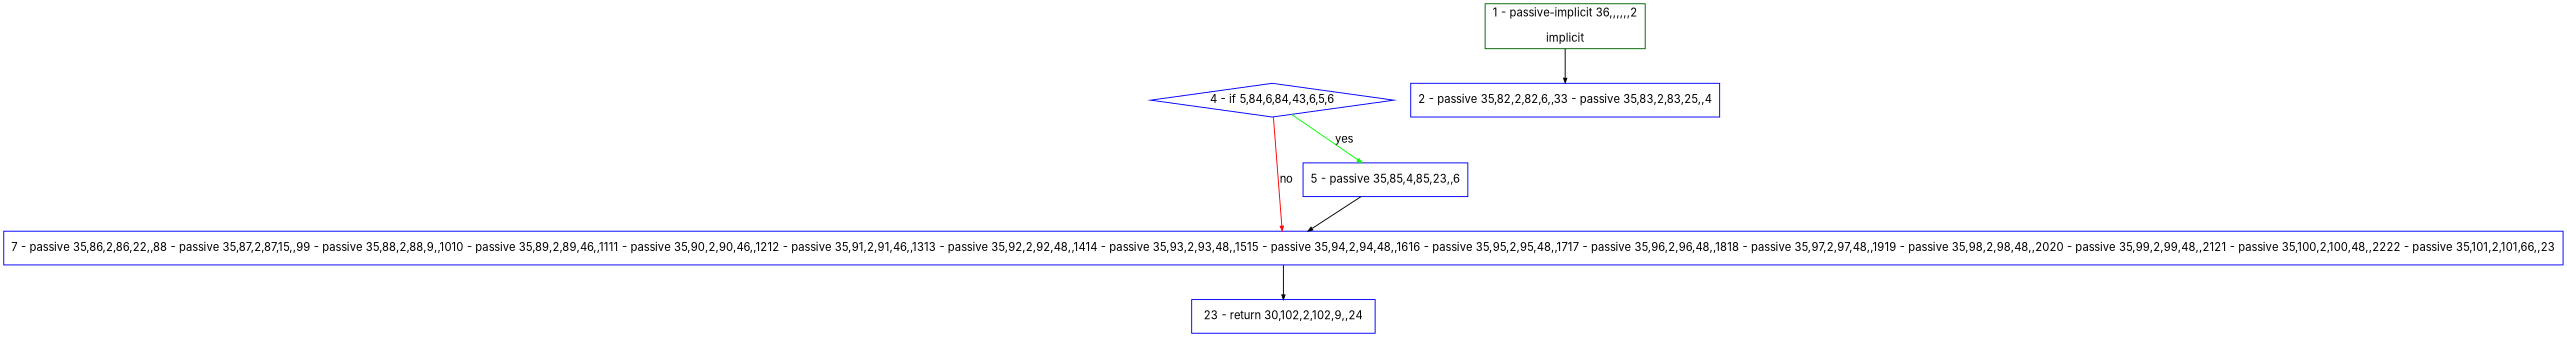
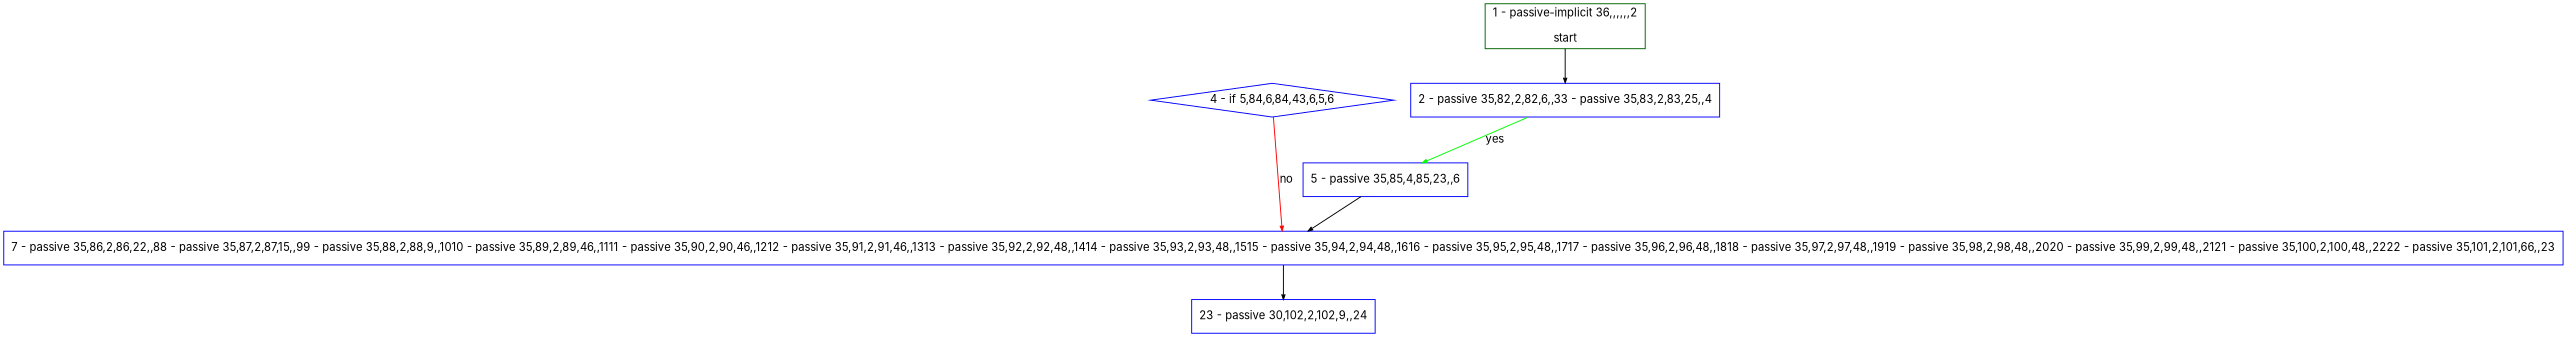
(1565, 26) -> (1565, 26)
(1325, 137) -> (1477, 139)
(1283, 316) -> (1283, 316)
